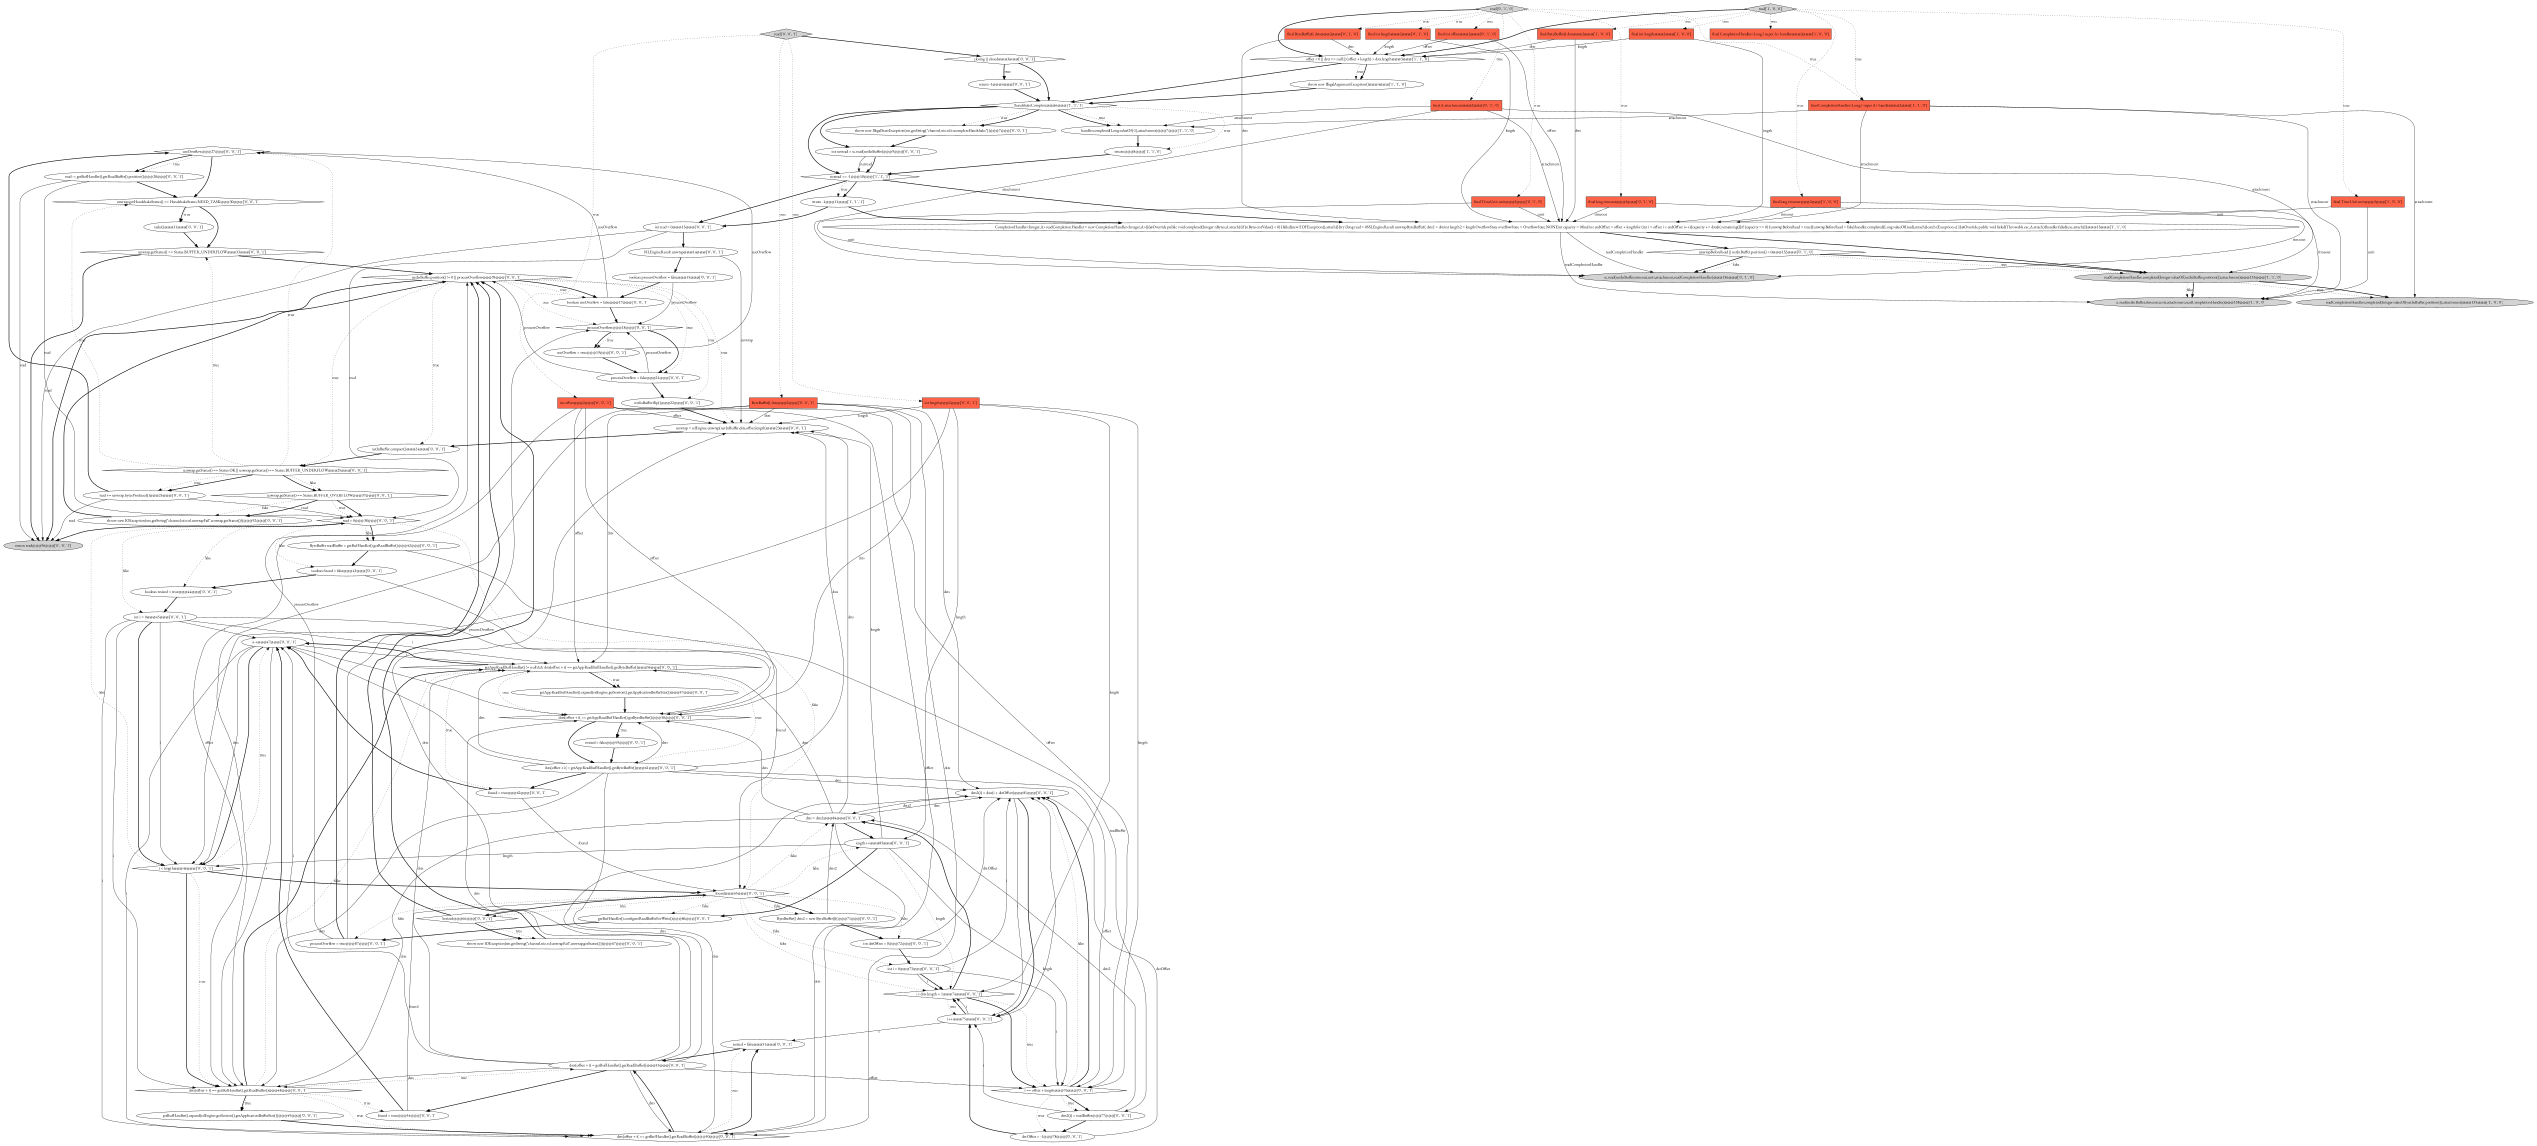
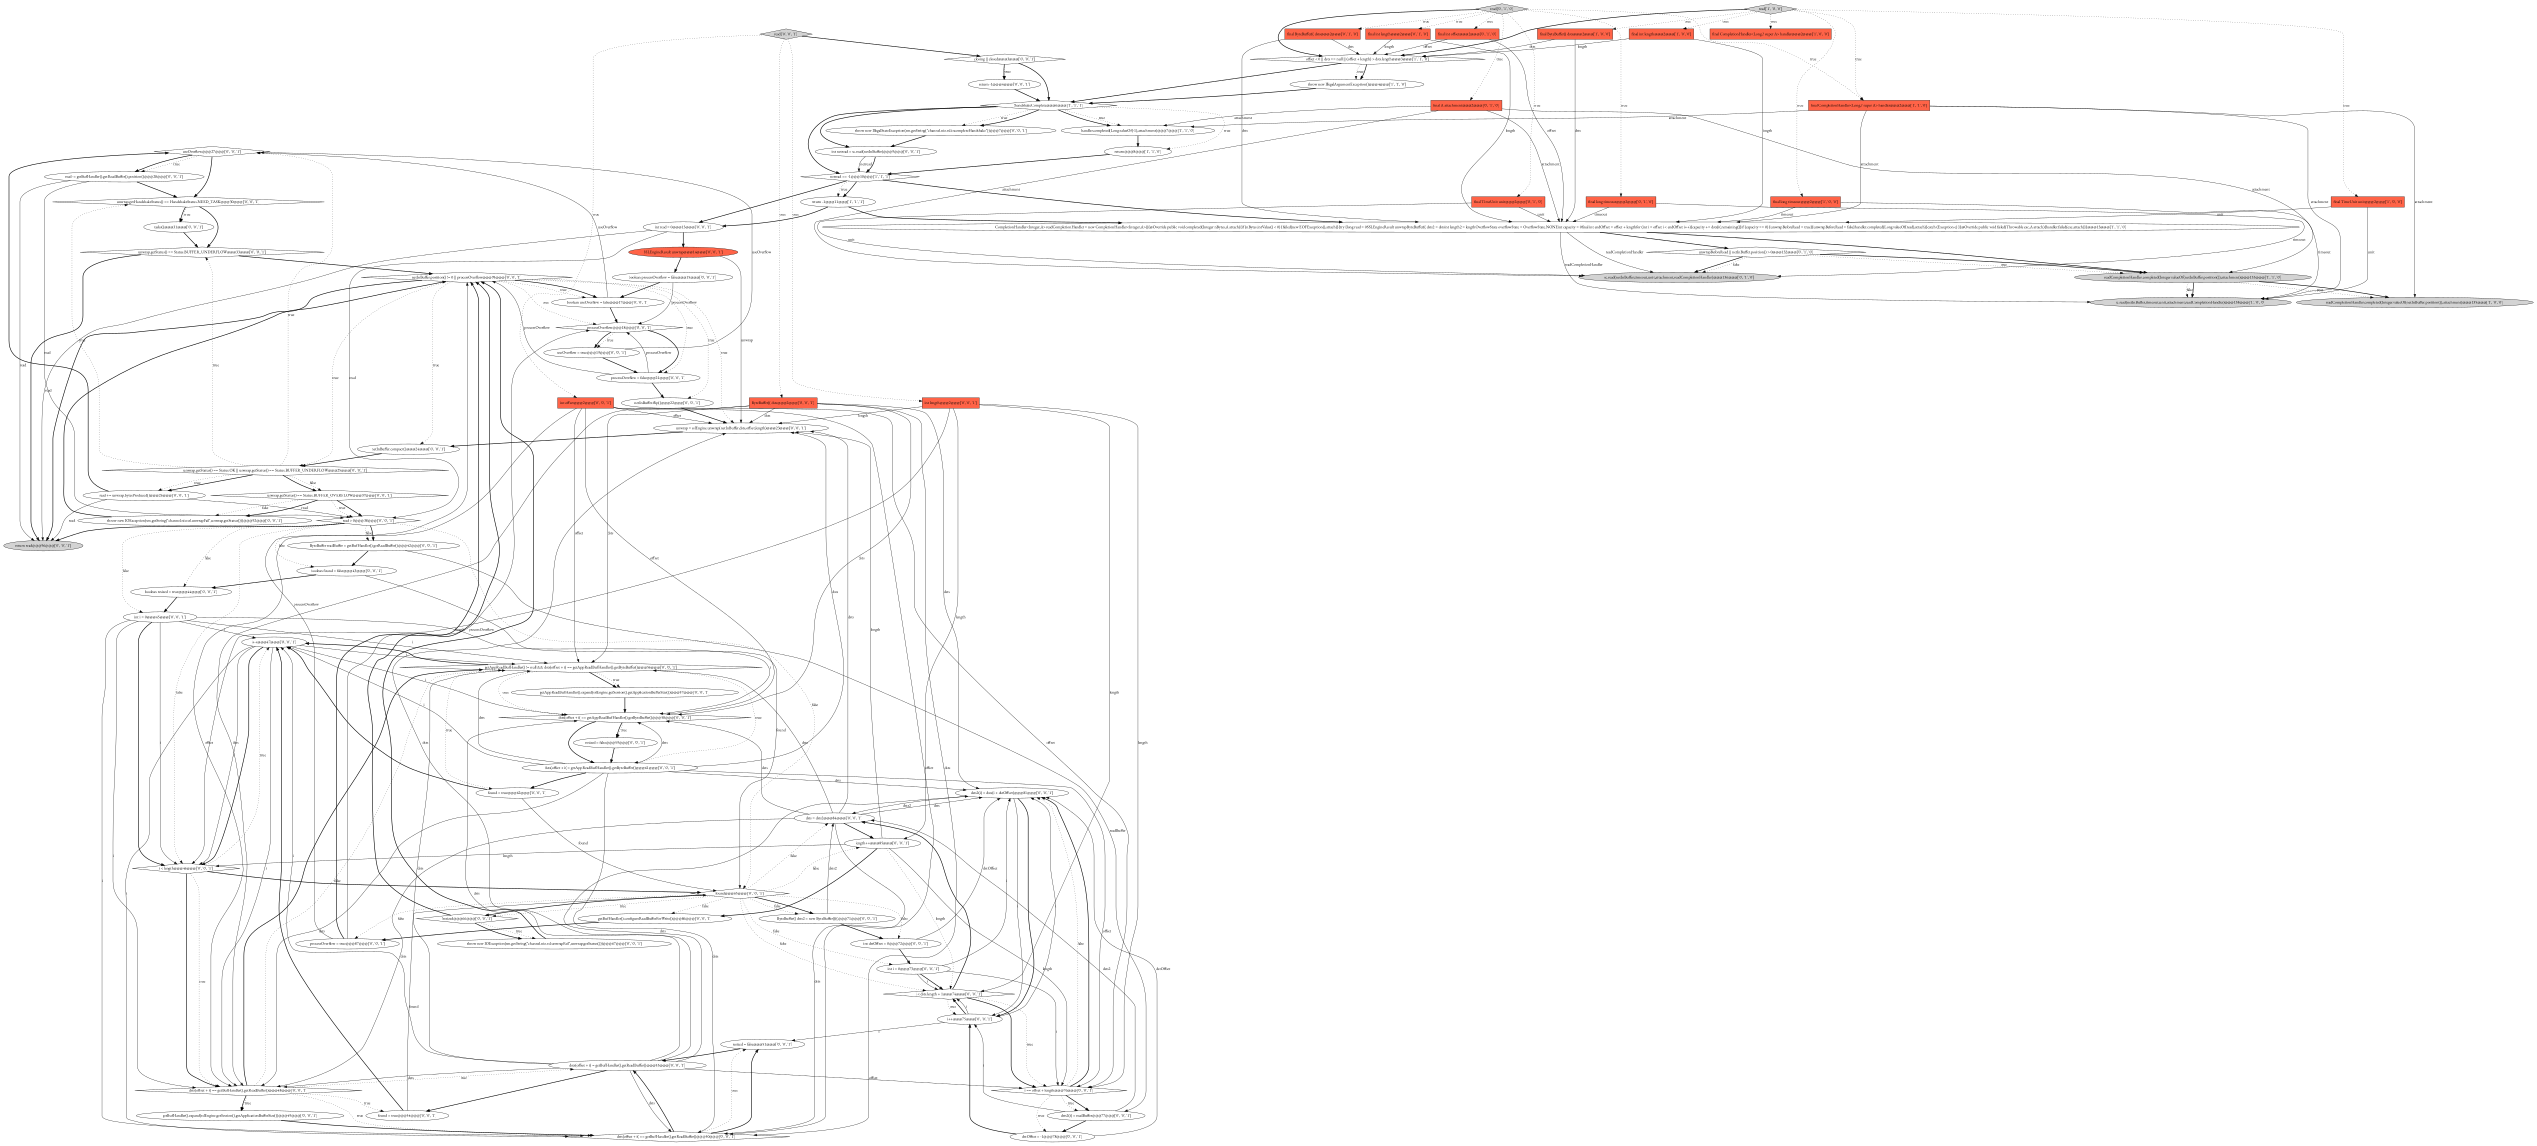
(683, 252) -> (683, 252)
(91, 595) -> (196, 643)
